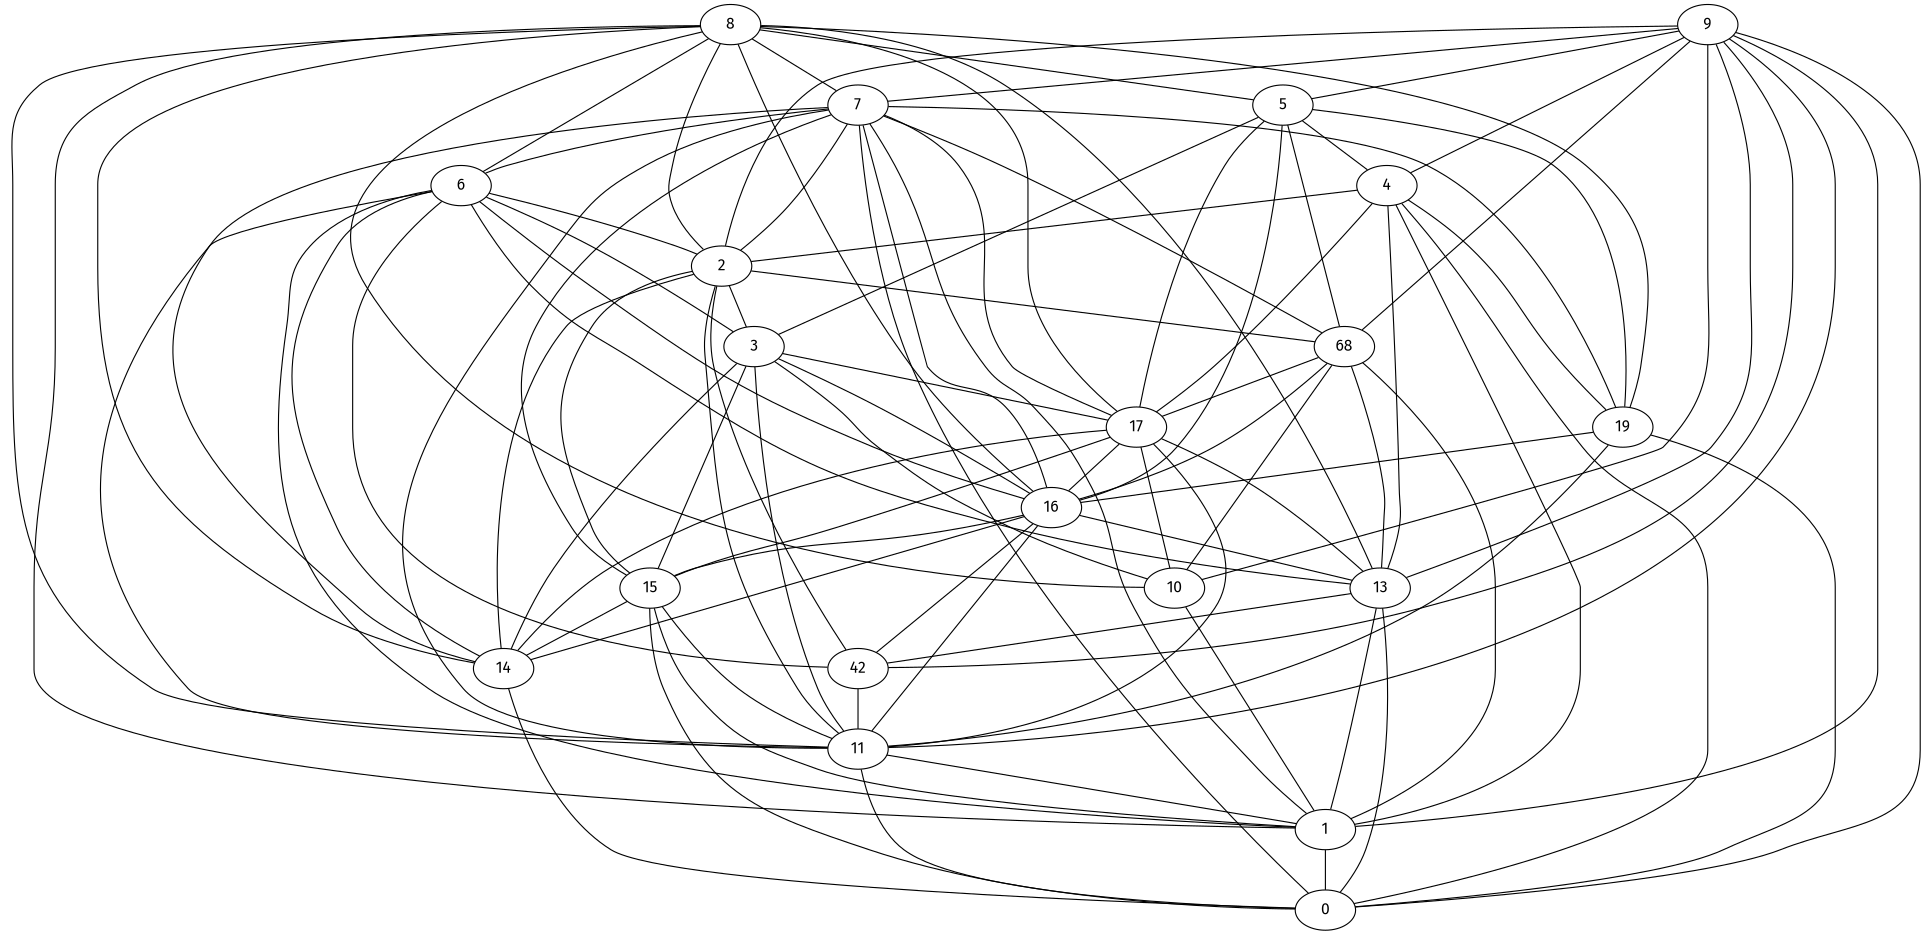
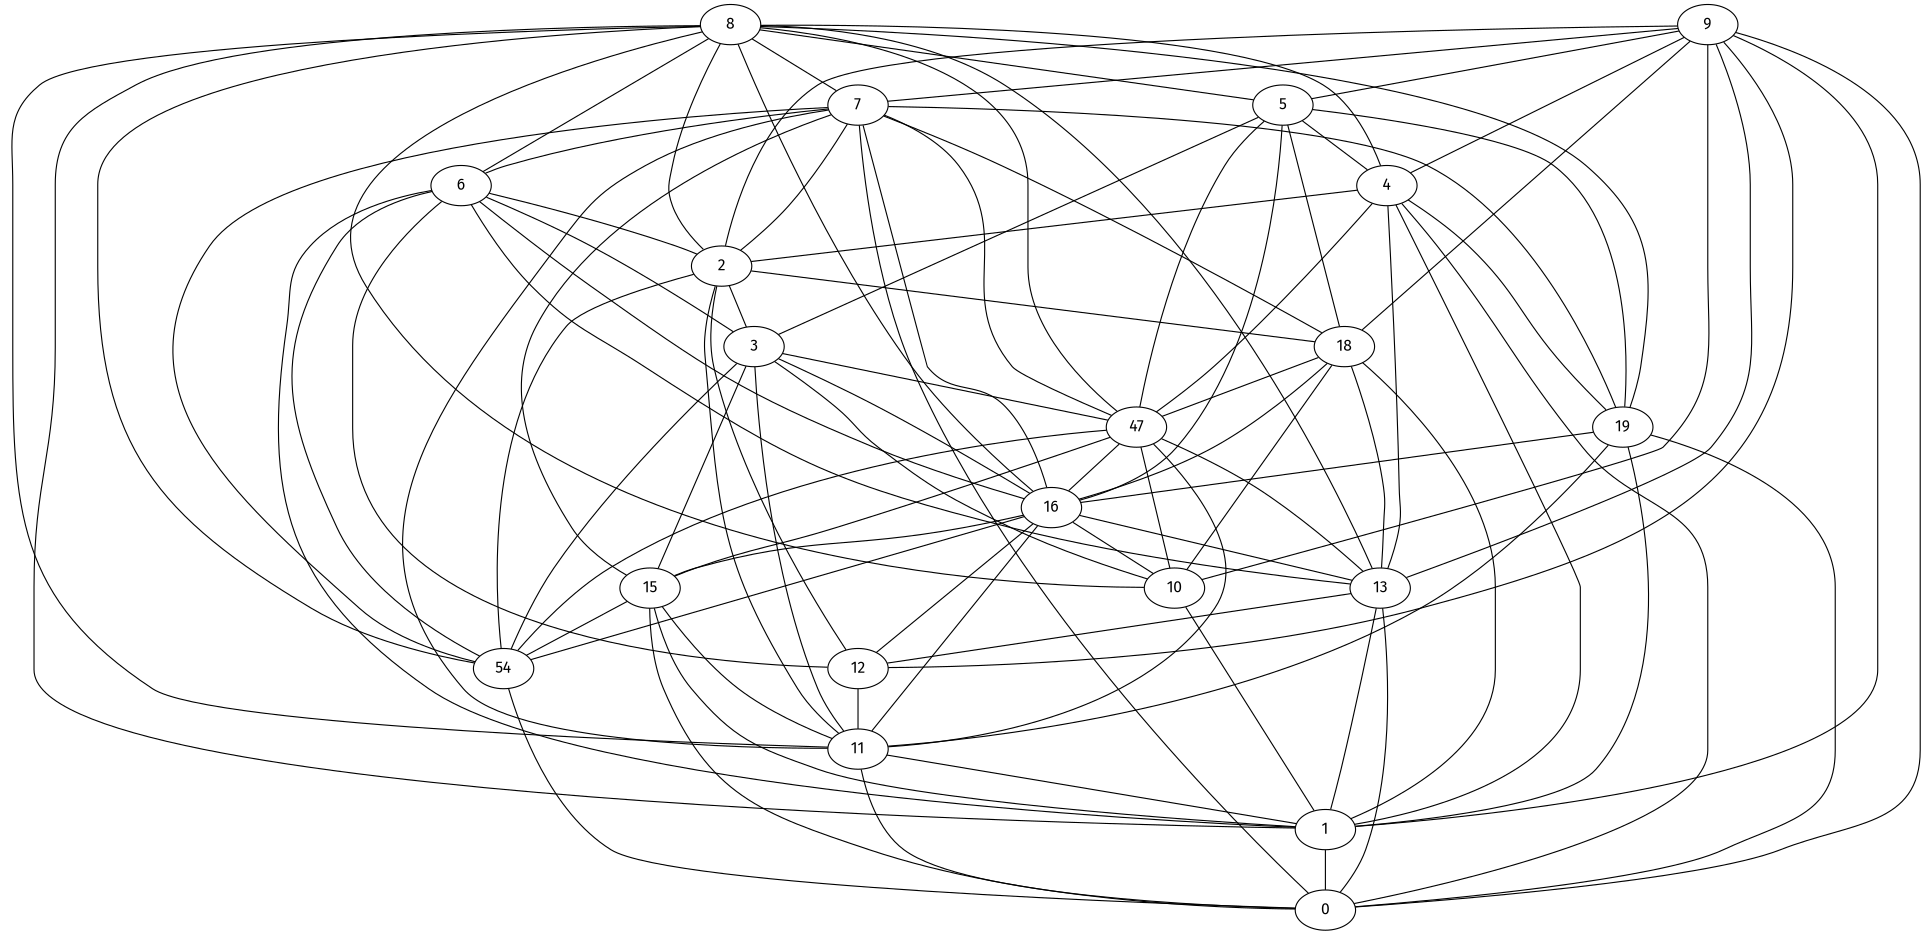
none -> (1095, 37)
(1344, 347) -> (1344, 347)
(563, 398) -> none
(1137, 427) -> (1137, 427)
(1102, 510) -> (1620, 734)
none -> (1101, 540)
(1613, 587) -> none
(164, 657) -> none
(504, 669) -> (504, 669)
(858, 669) -> (858, 669)
